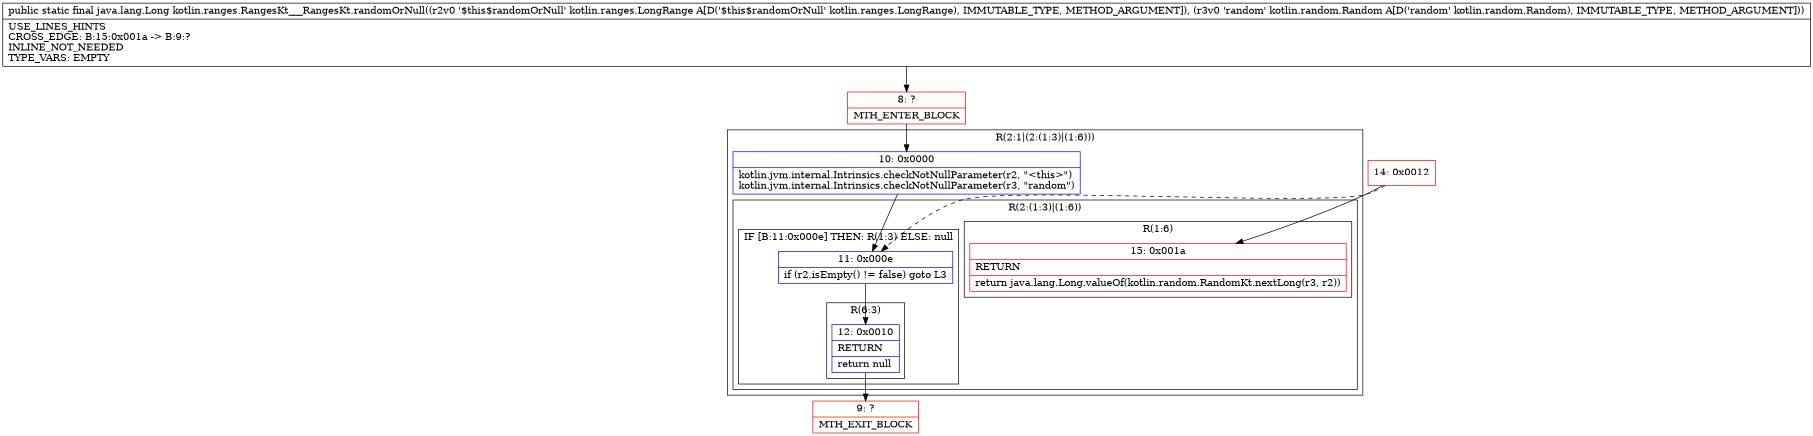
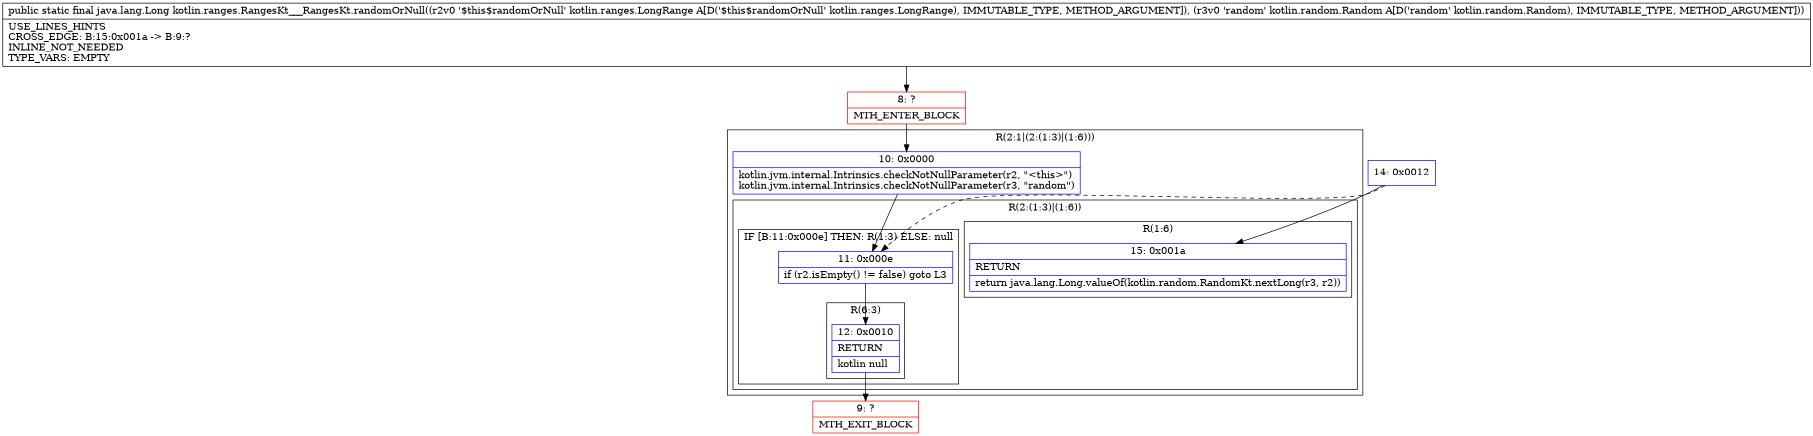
(1402, 173) -> (1402, 173)
(1158, 267) -> (1158, 267)
(865, 364) -> (863, 364)
